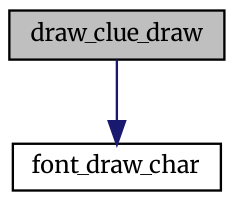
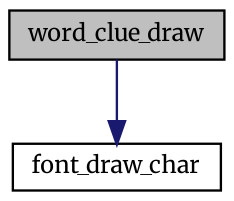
(117, 35) -> (117, 35)
